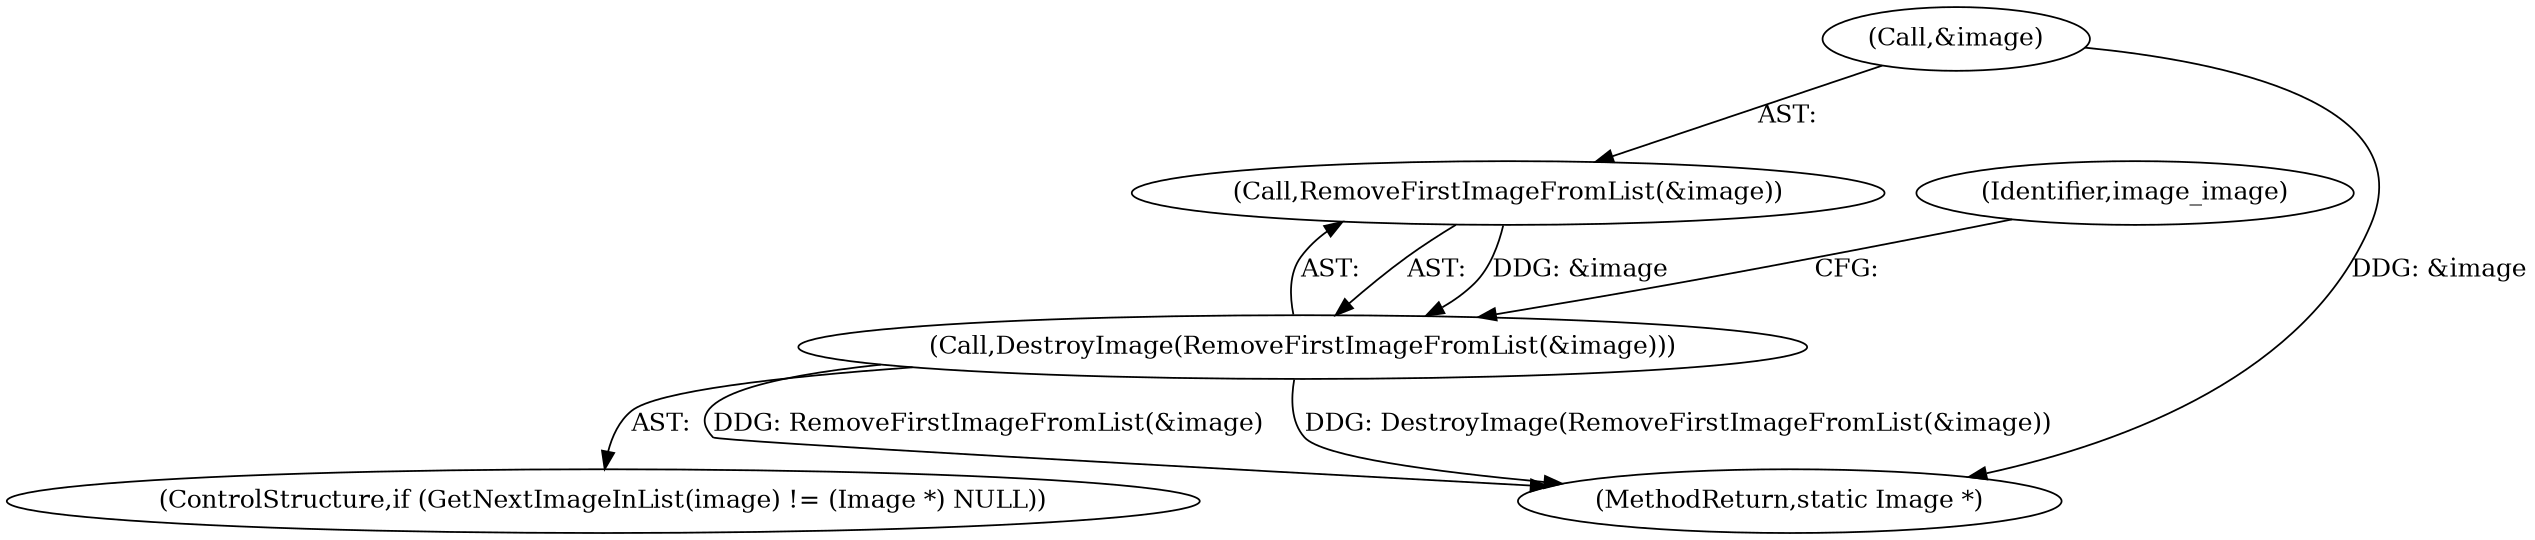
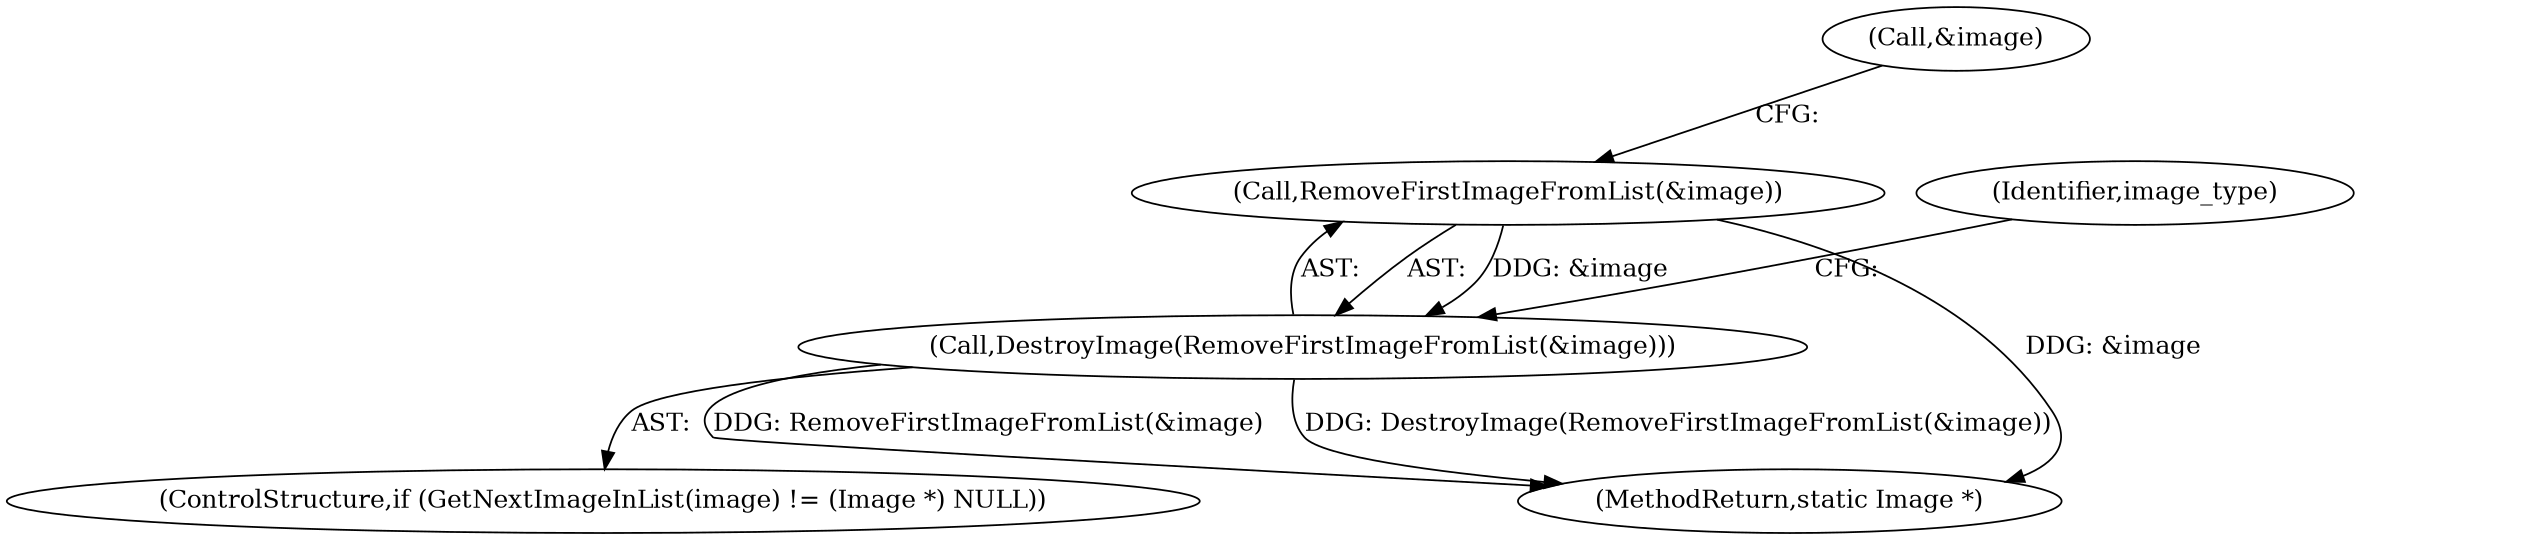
(1792, 116) -> (1792, 116)
(2135, 193) -> (2135, 193)
(2350, 263) -> (1940, 306)
